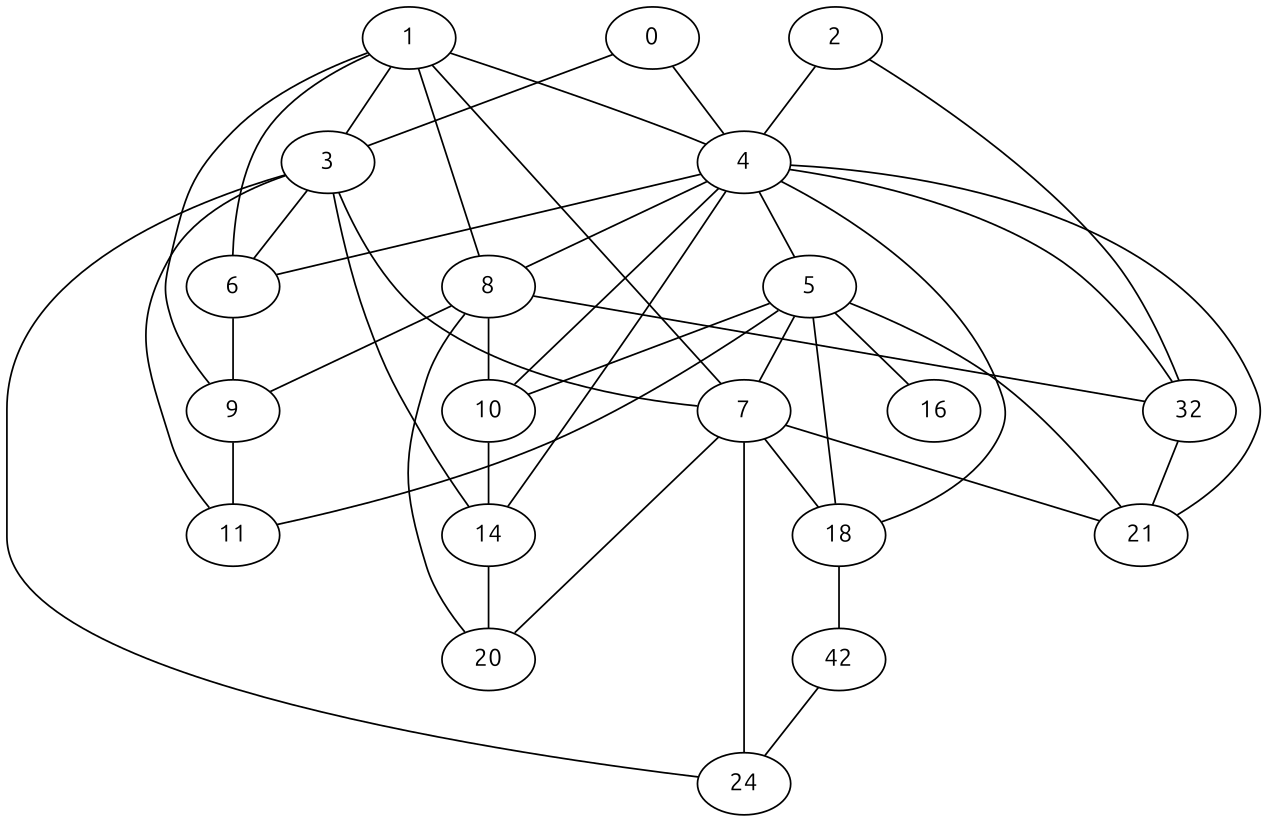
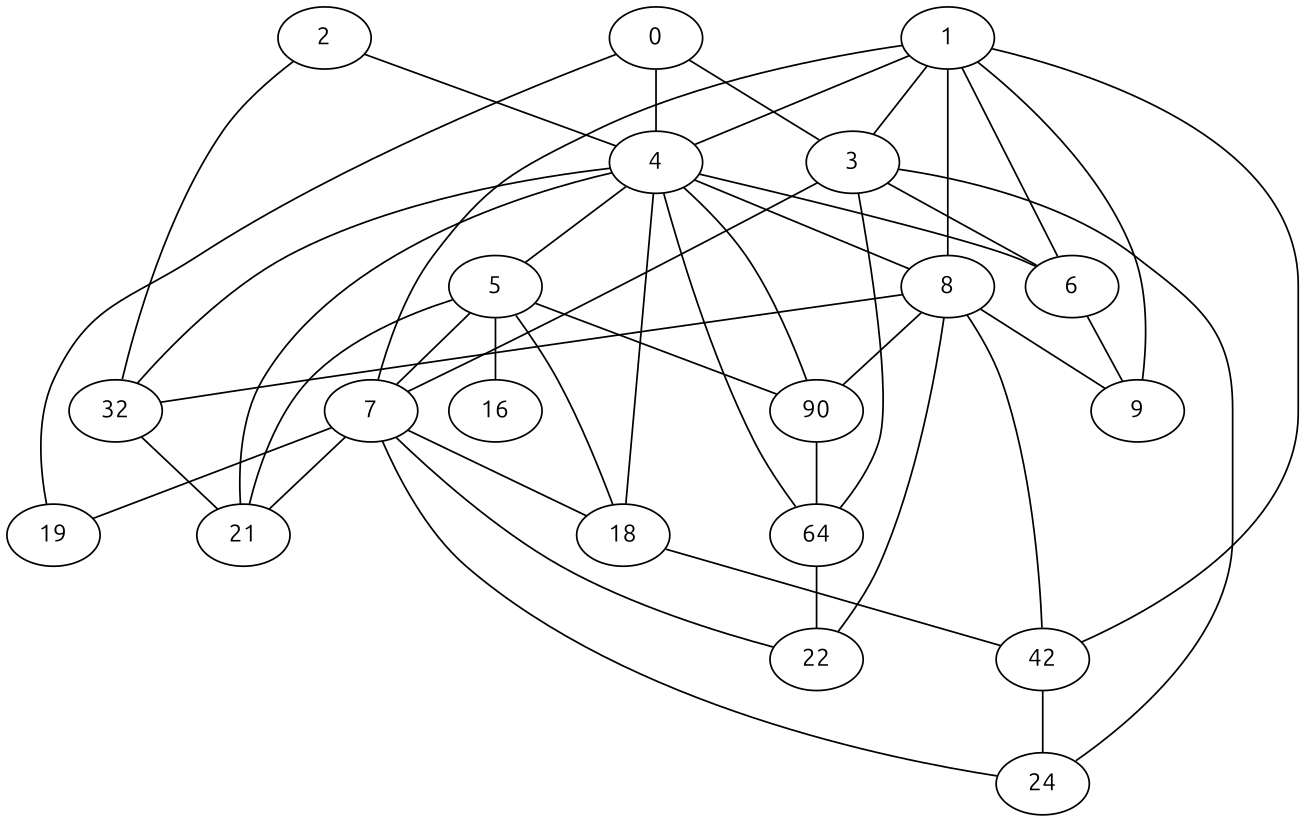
none -> (1298, 308)
(489, 411) -> (817, 411)
none -> (1024, 466)
none -> (54, 535)
(233, 535) -> none
(489, 535) -> (817, 535)
(489, 659) -> (817, 659)
